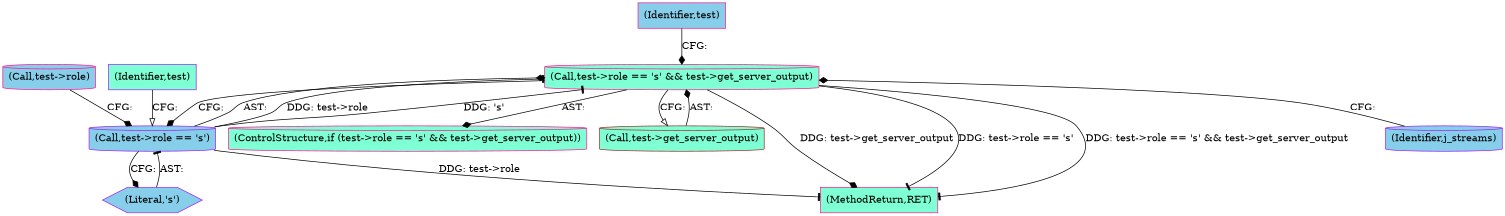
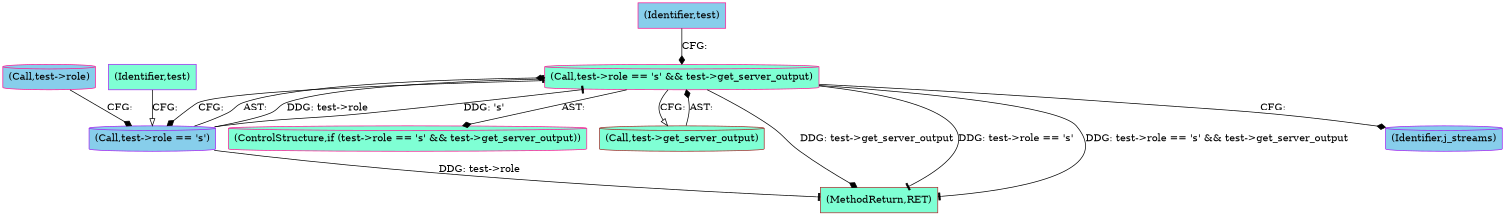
(1118, 89) -> (1098, 101)
(152, 200) -> none
(879, 200) -> (879, 200)
